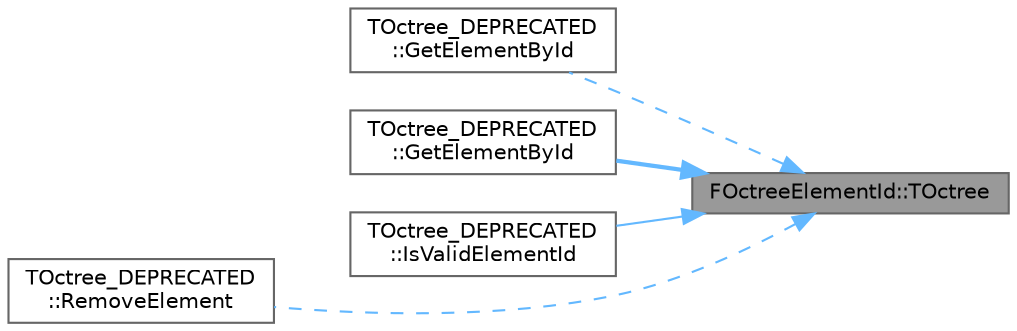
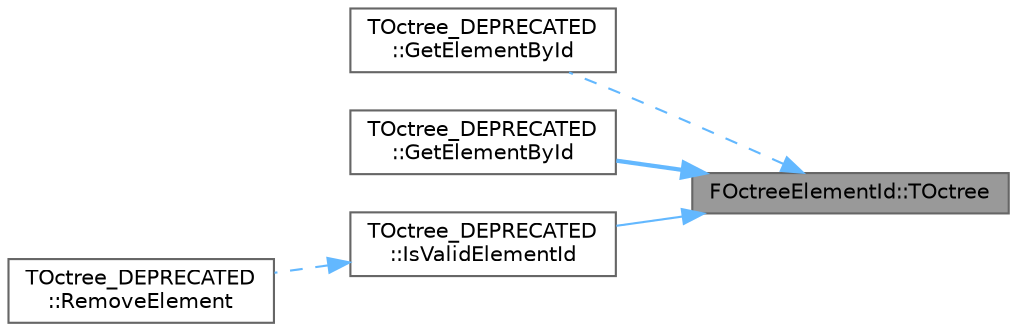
(542, 306) -> (301, 269)
